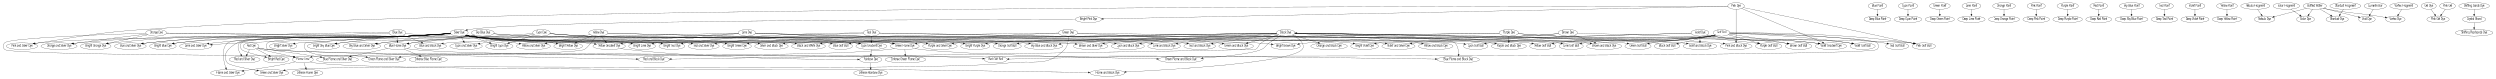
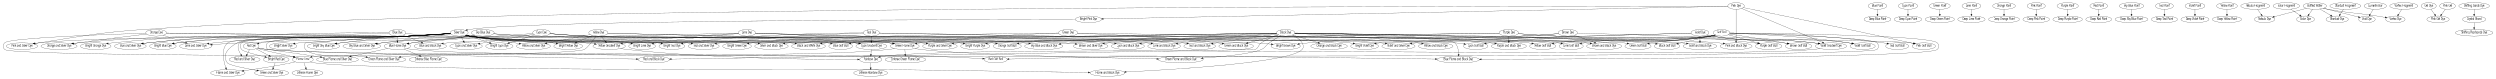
(1822, 35) -> (1817, 56)
(136, 37) -> (175, 39)
(1478, 37) -> (1475, 37)
(595, 40) -> (354, 37)
none -> (1350, 52)
(684, 67) -> (274, 65)
